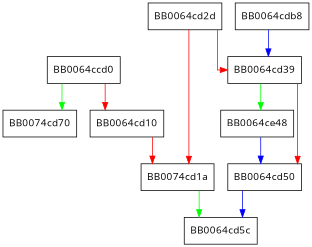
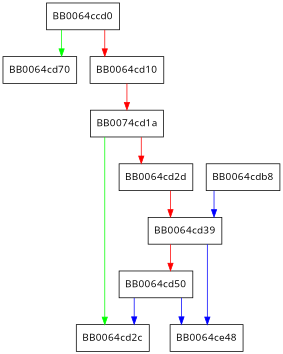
(189, 93) -> (141, 147)
(261, 93) -> (207, 281)
(40, 124) -> (40, 70)
(261, 147) -> (181, 307)
(221, 231) -> (113, 338)
